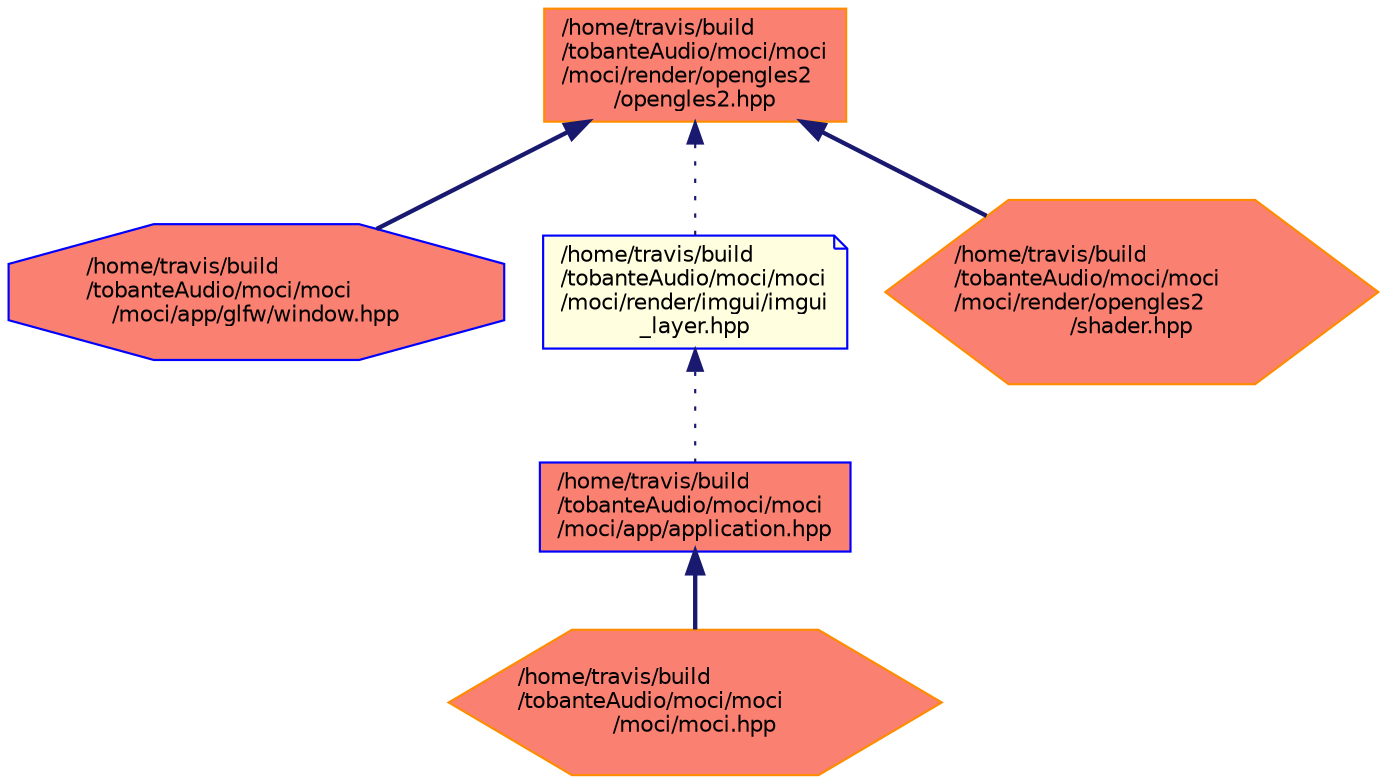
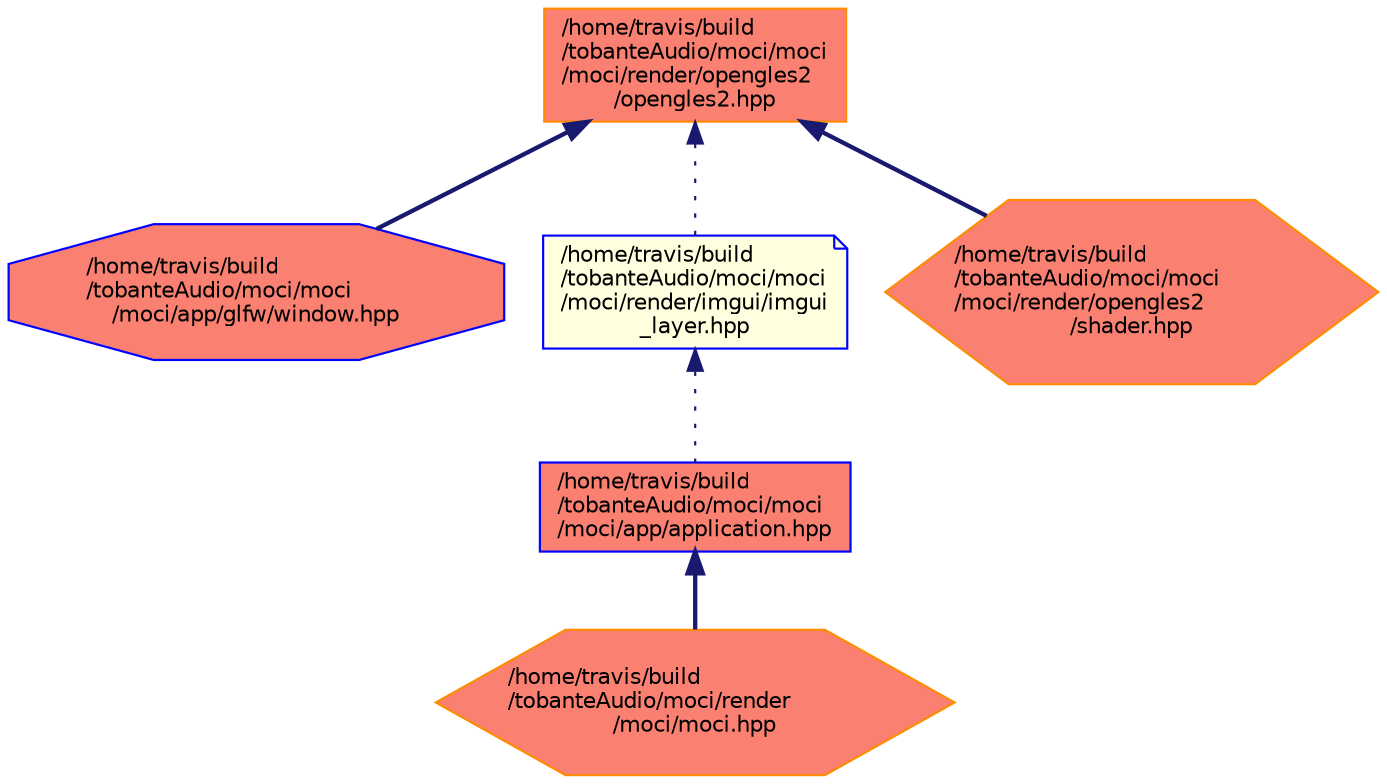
(695, 702) -> (695, 702)
